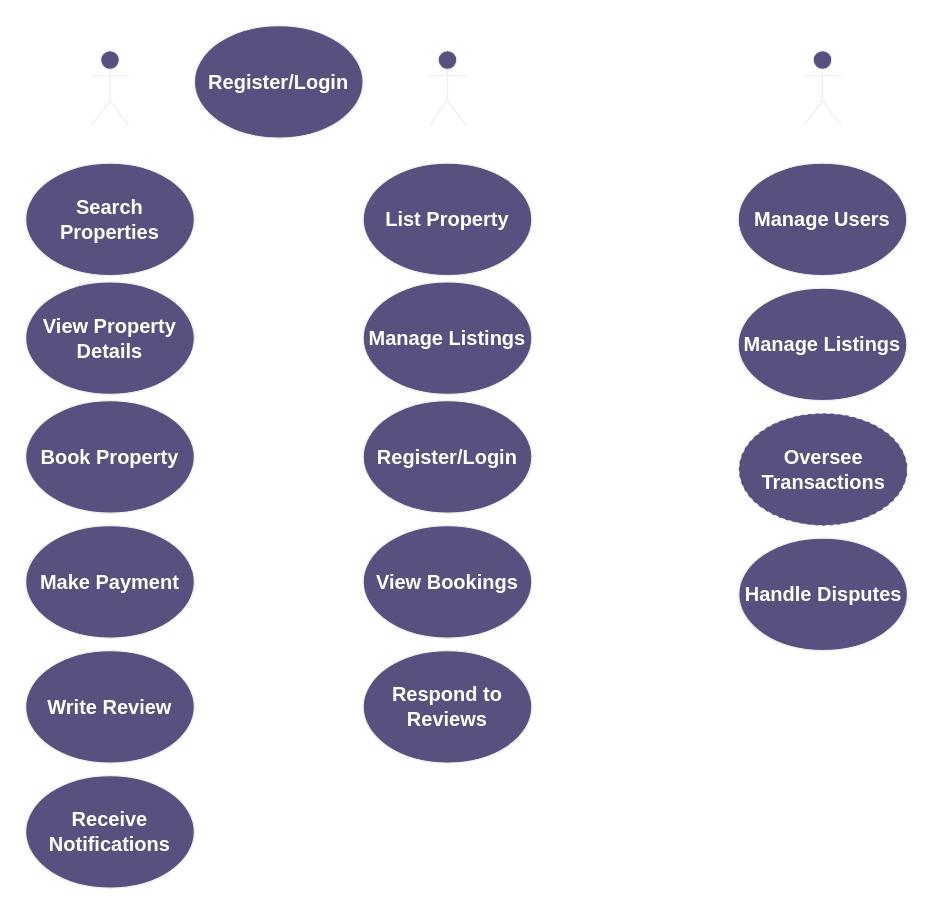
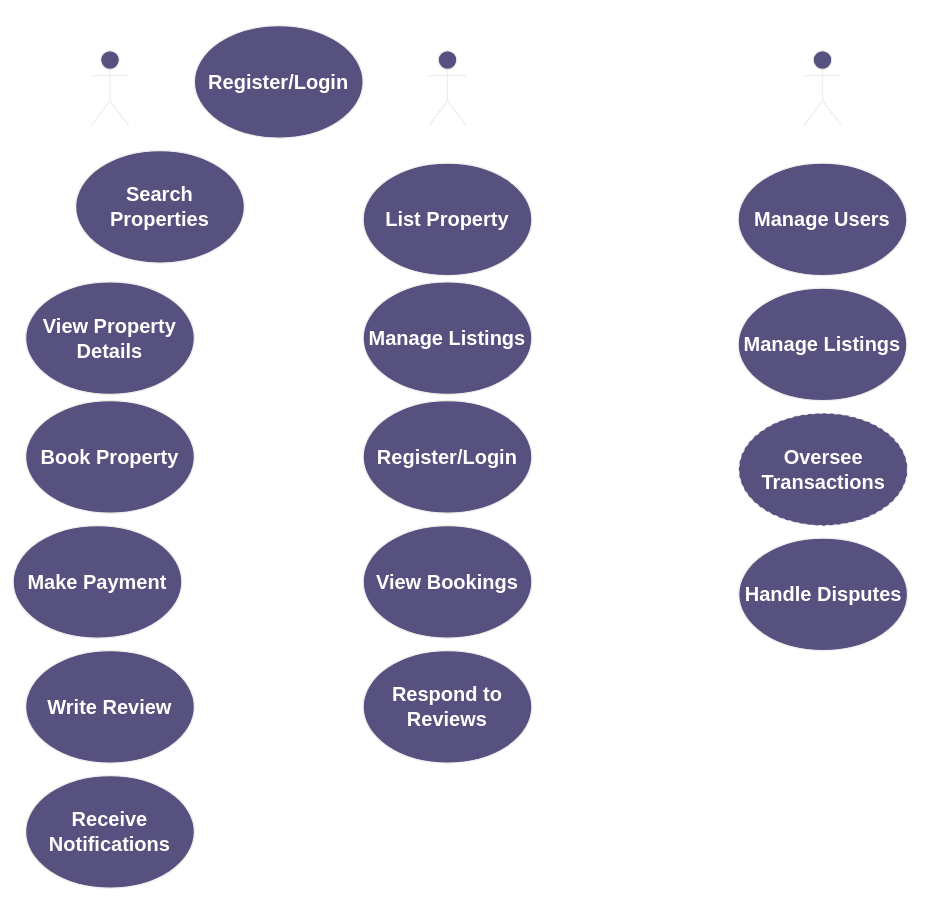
(110, 219) -> (160, 207)
(110, 582) -> (98, 582)
